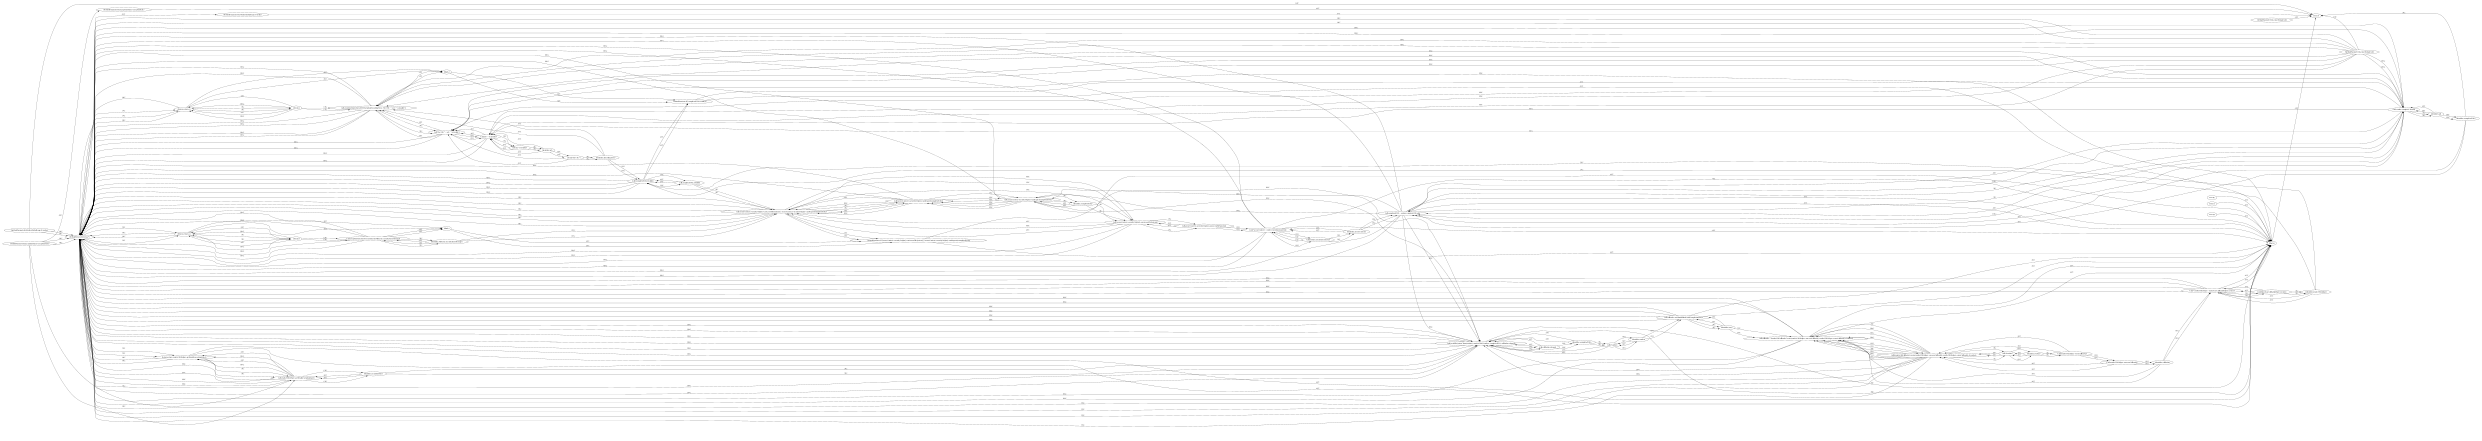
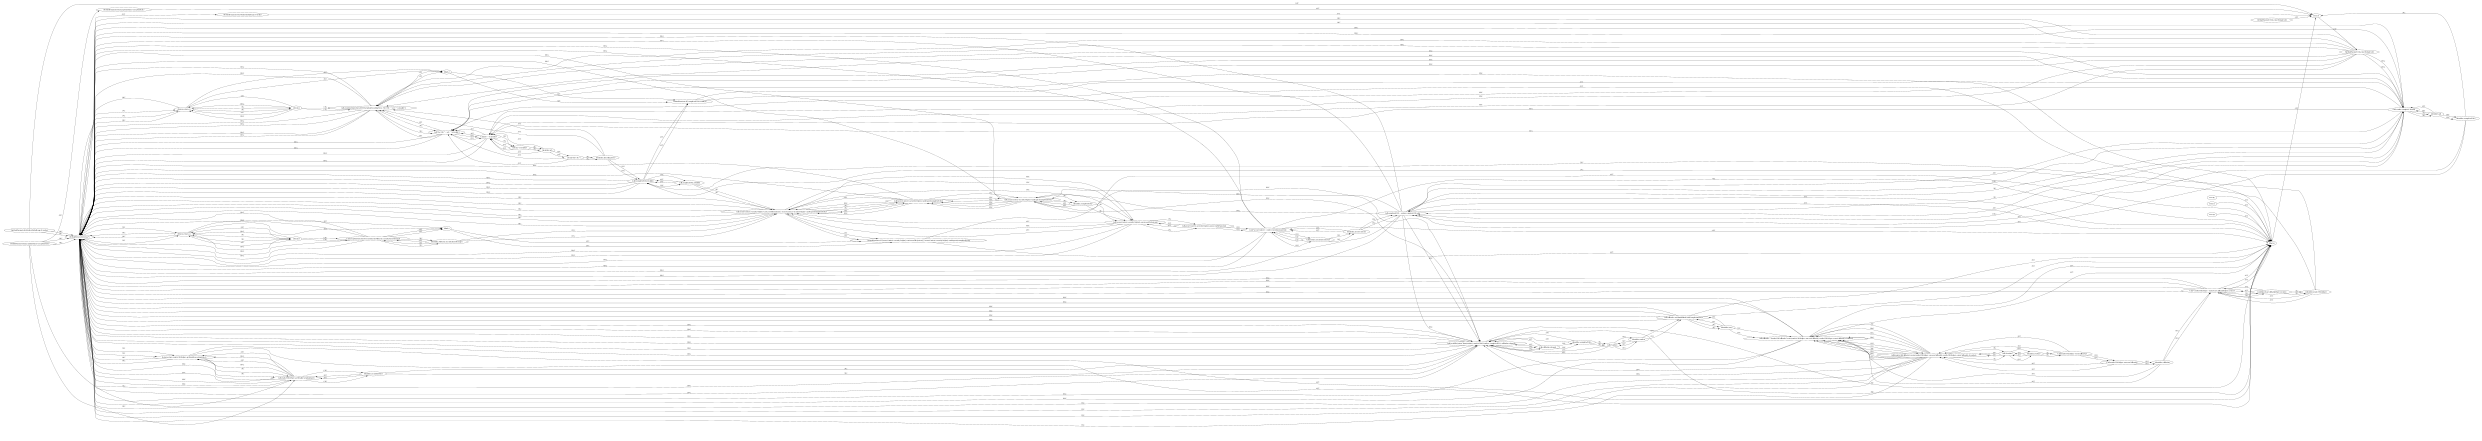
(2345, 27) -> (2338, 33)
